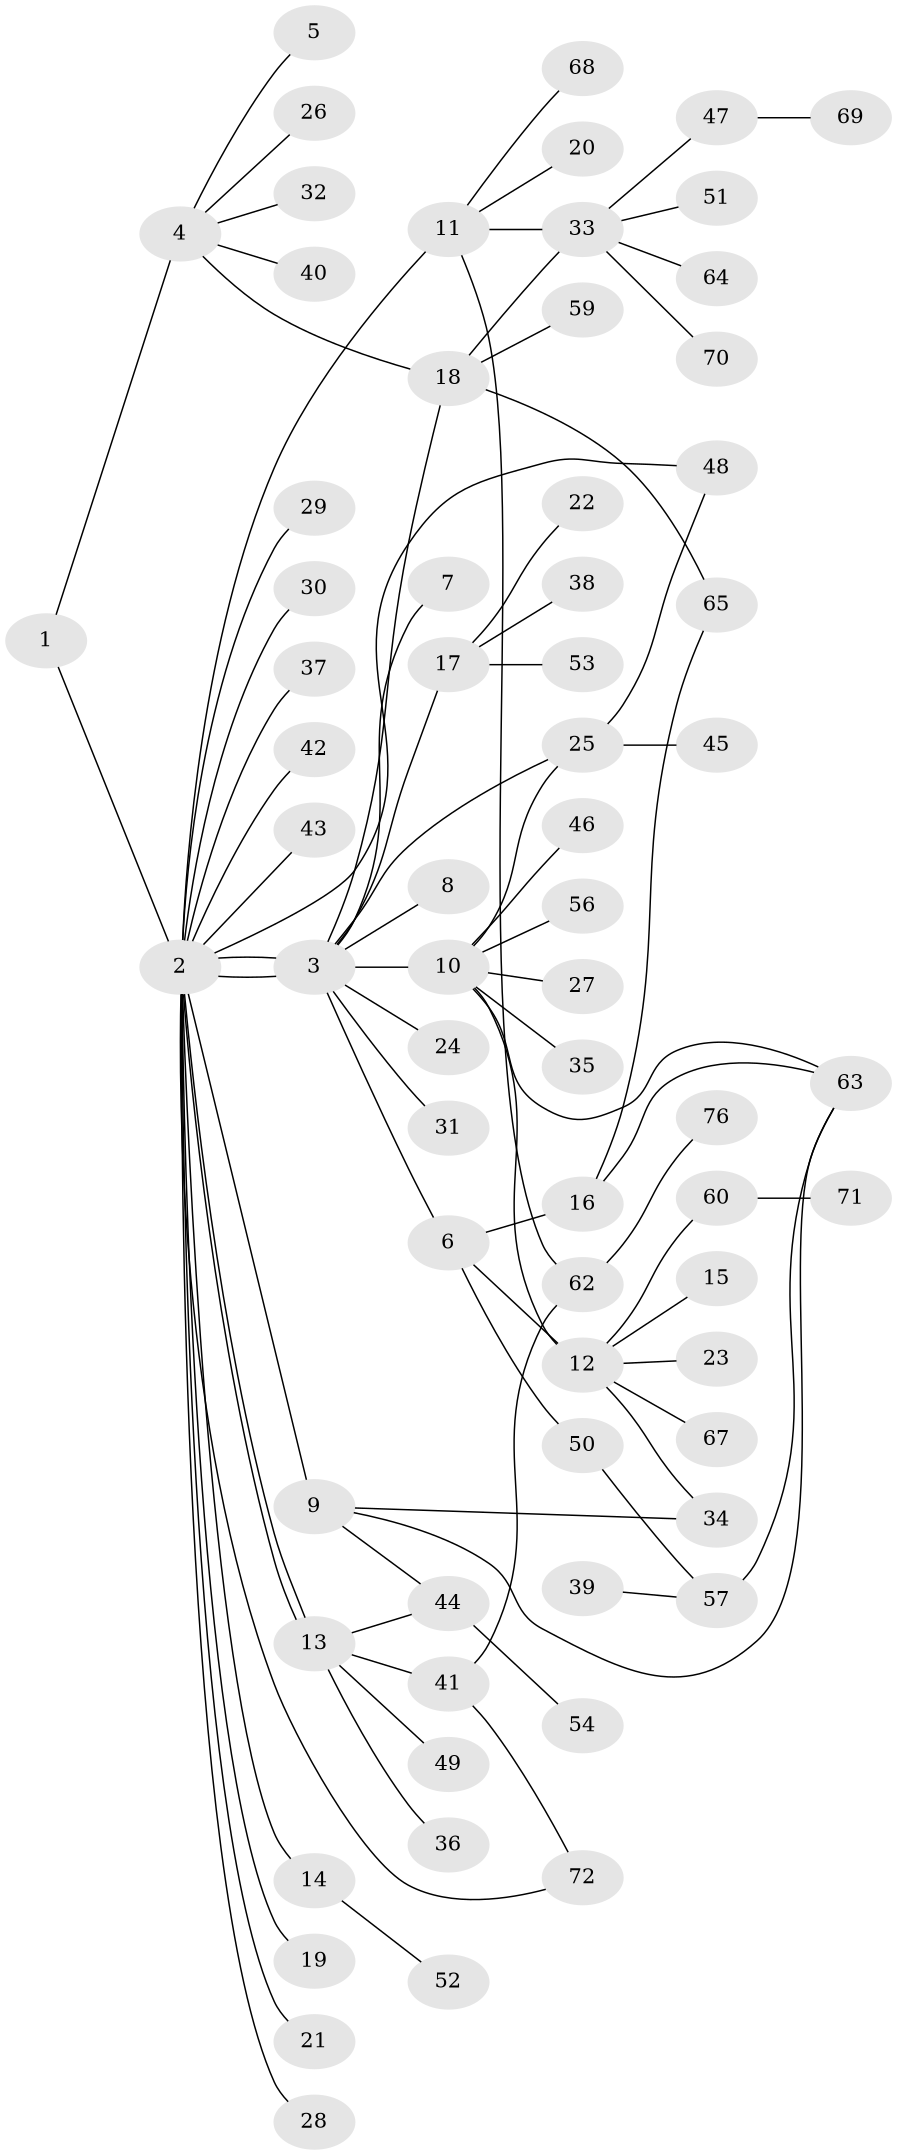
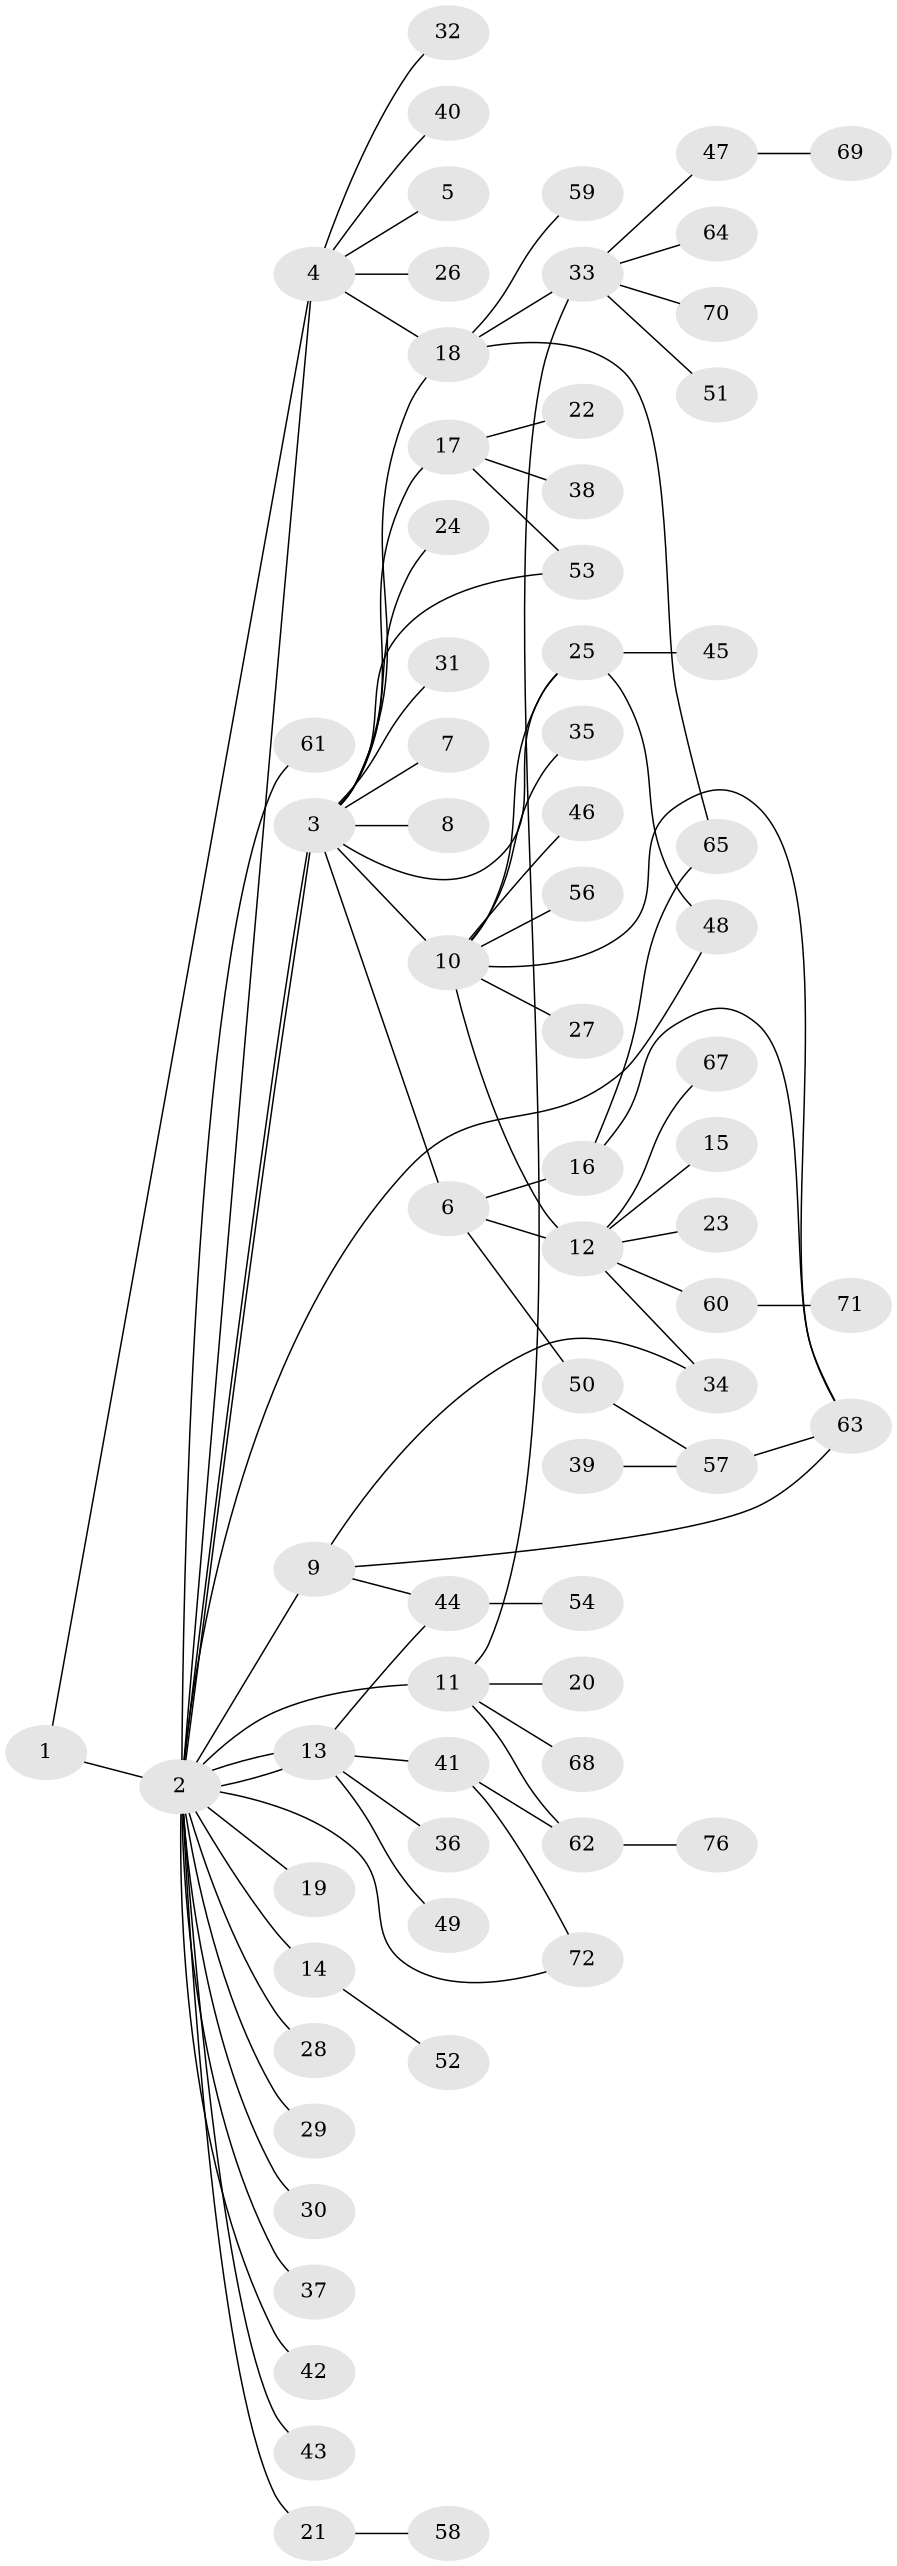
none -> (397, 638)
none -> (314, 745)
none -> (246, 1030)
none -> (449, 2533)
